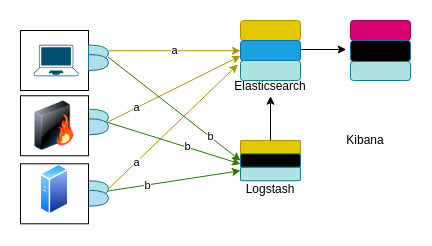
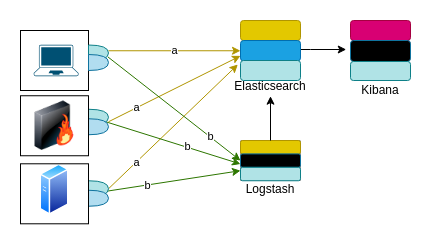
(366, 141) -> (381, 91)
